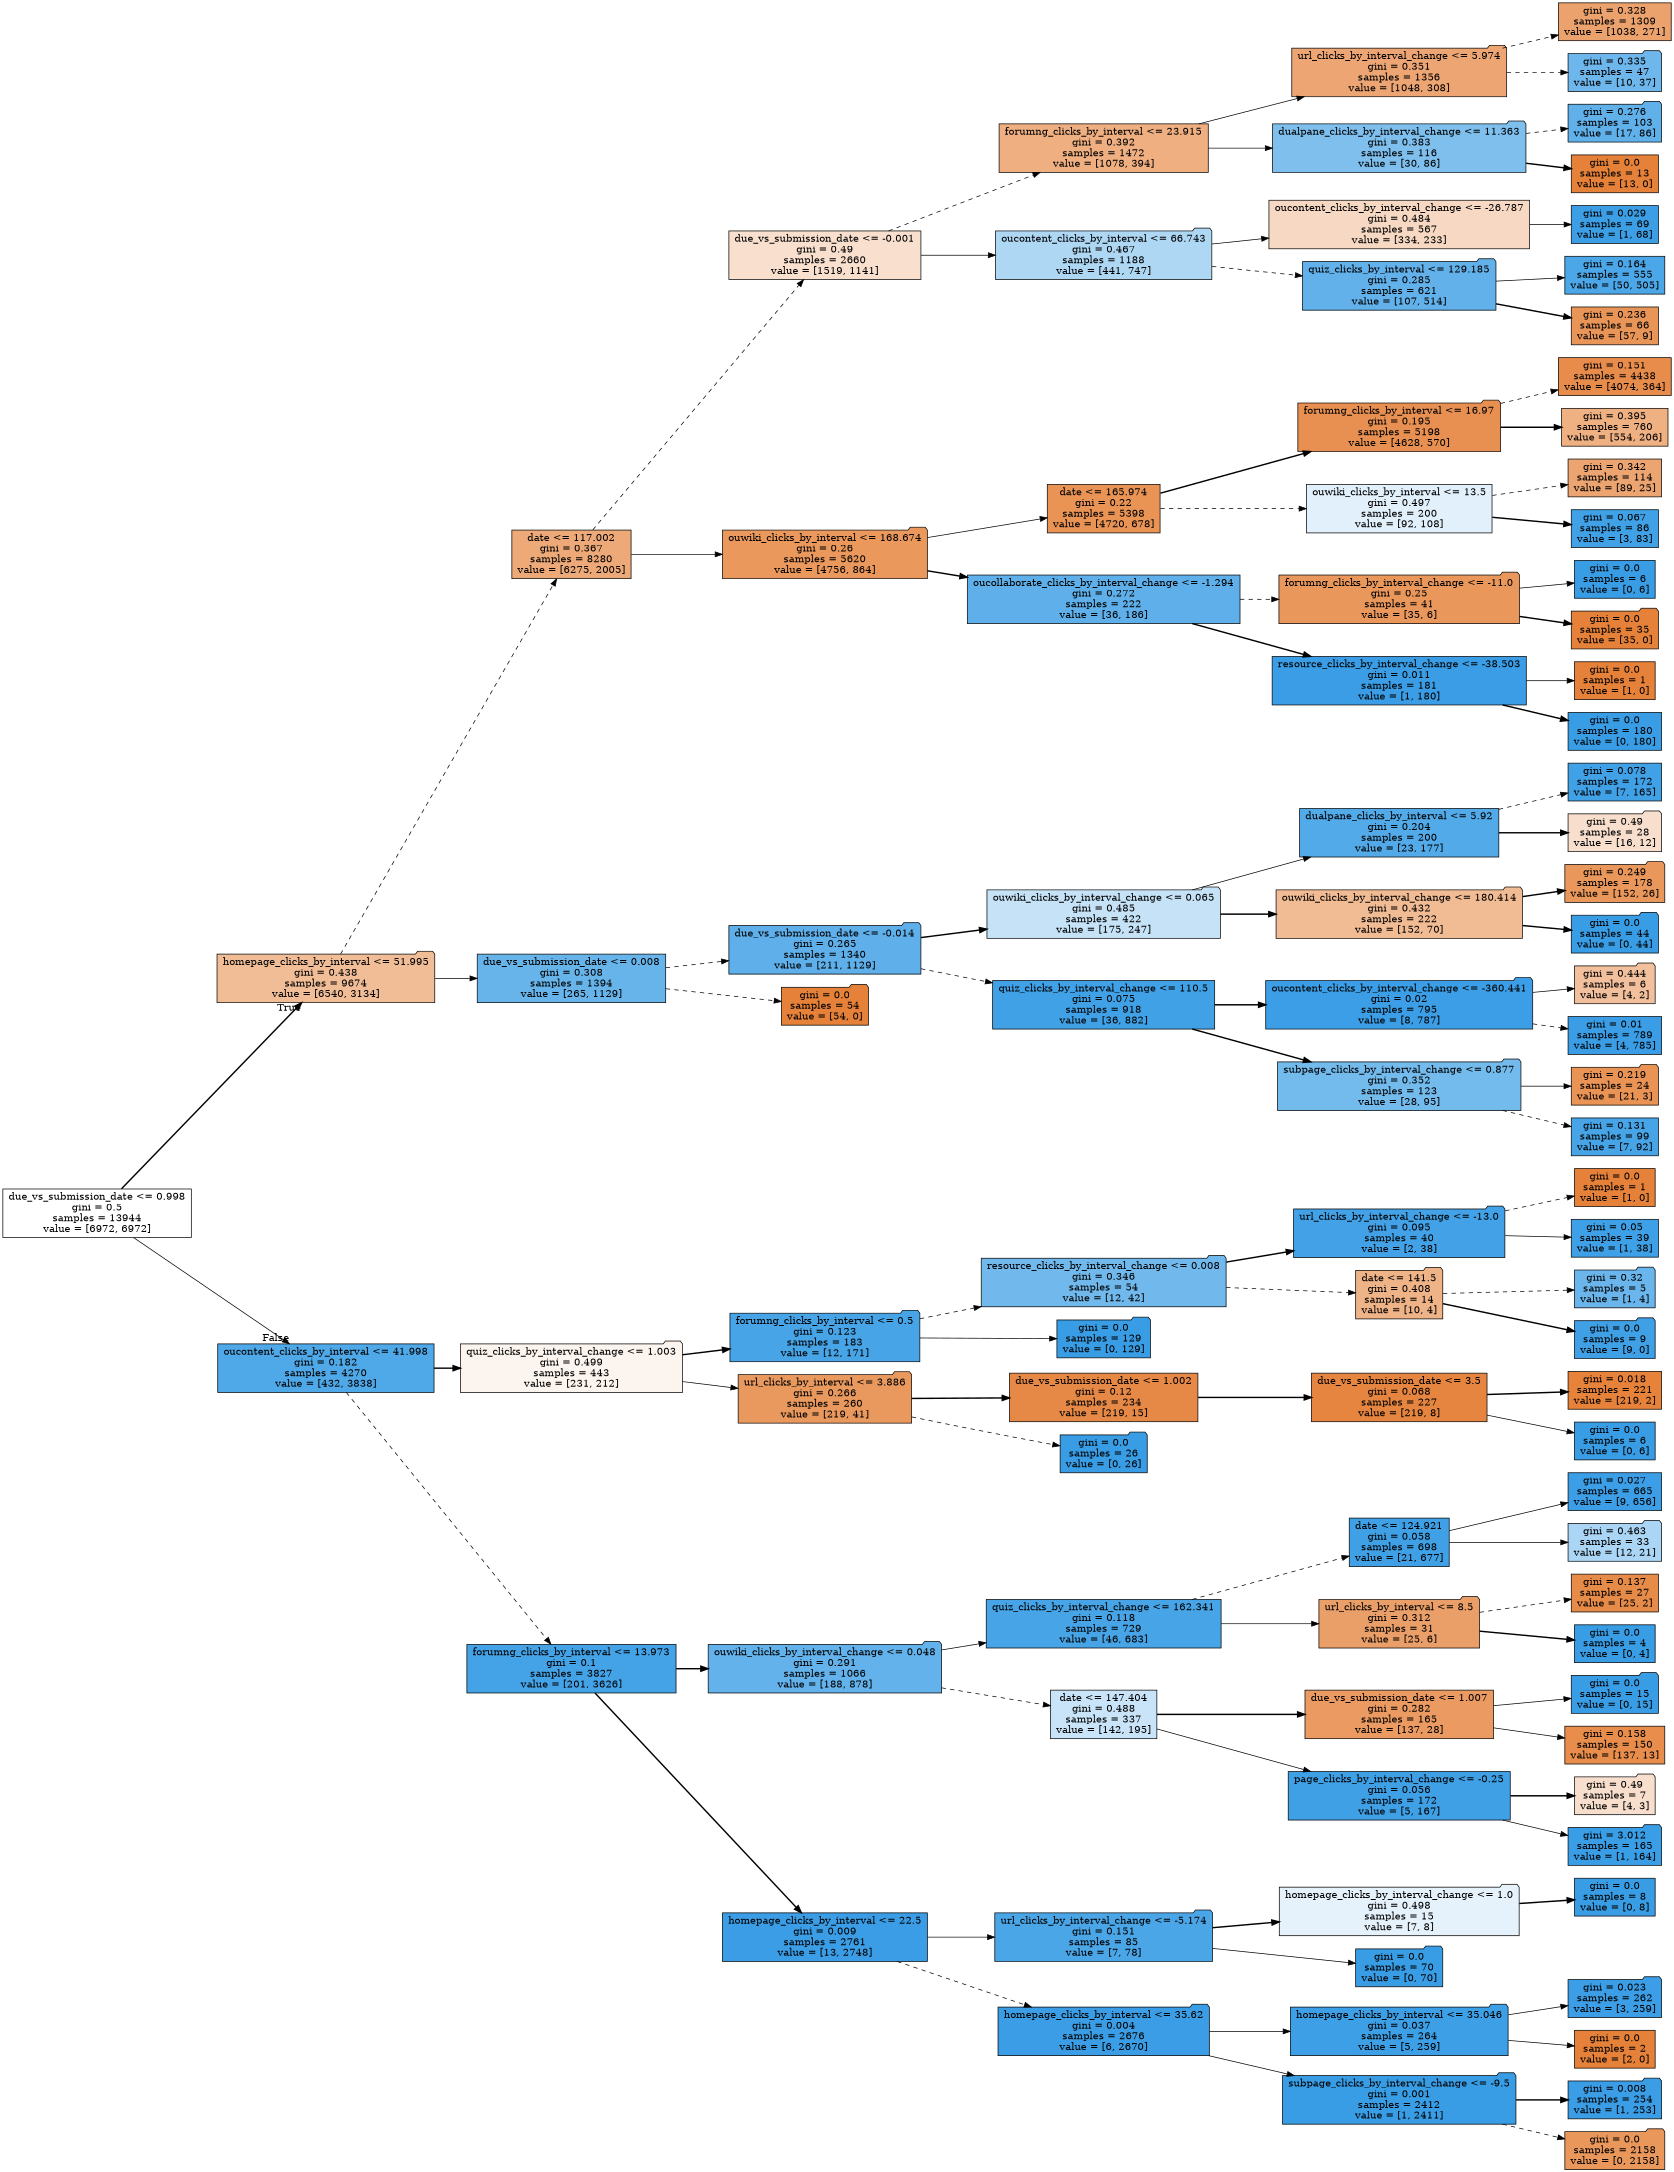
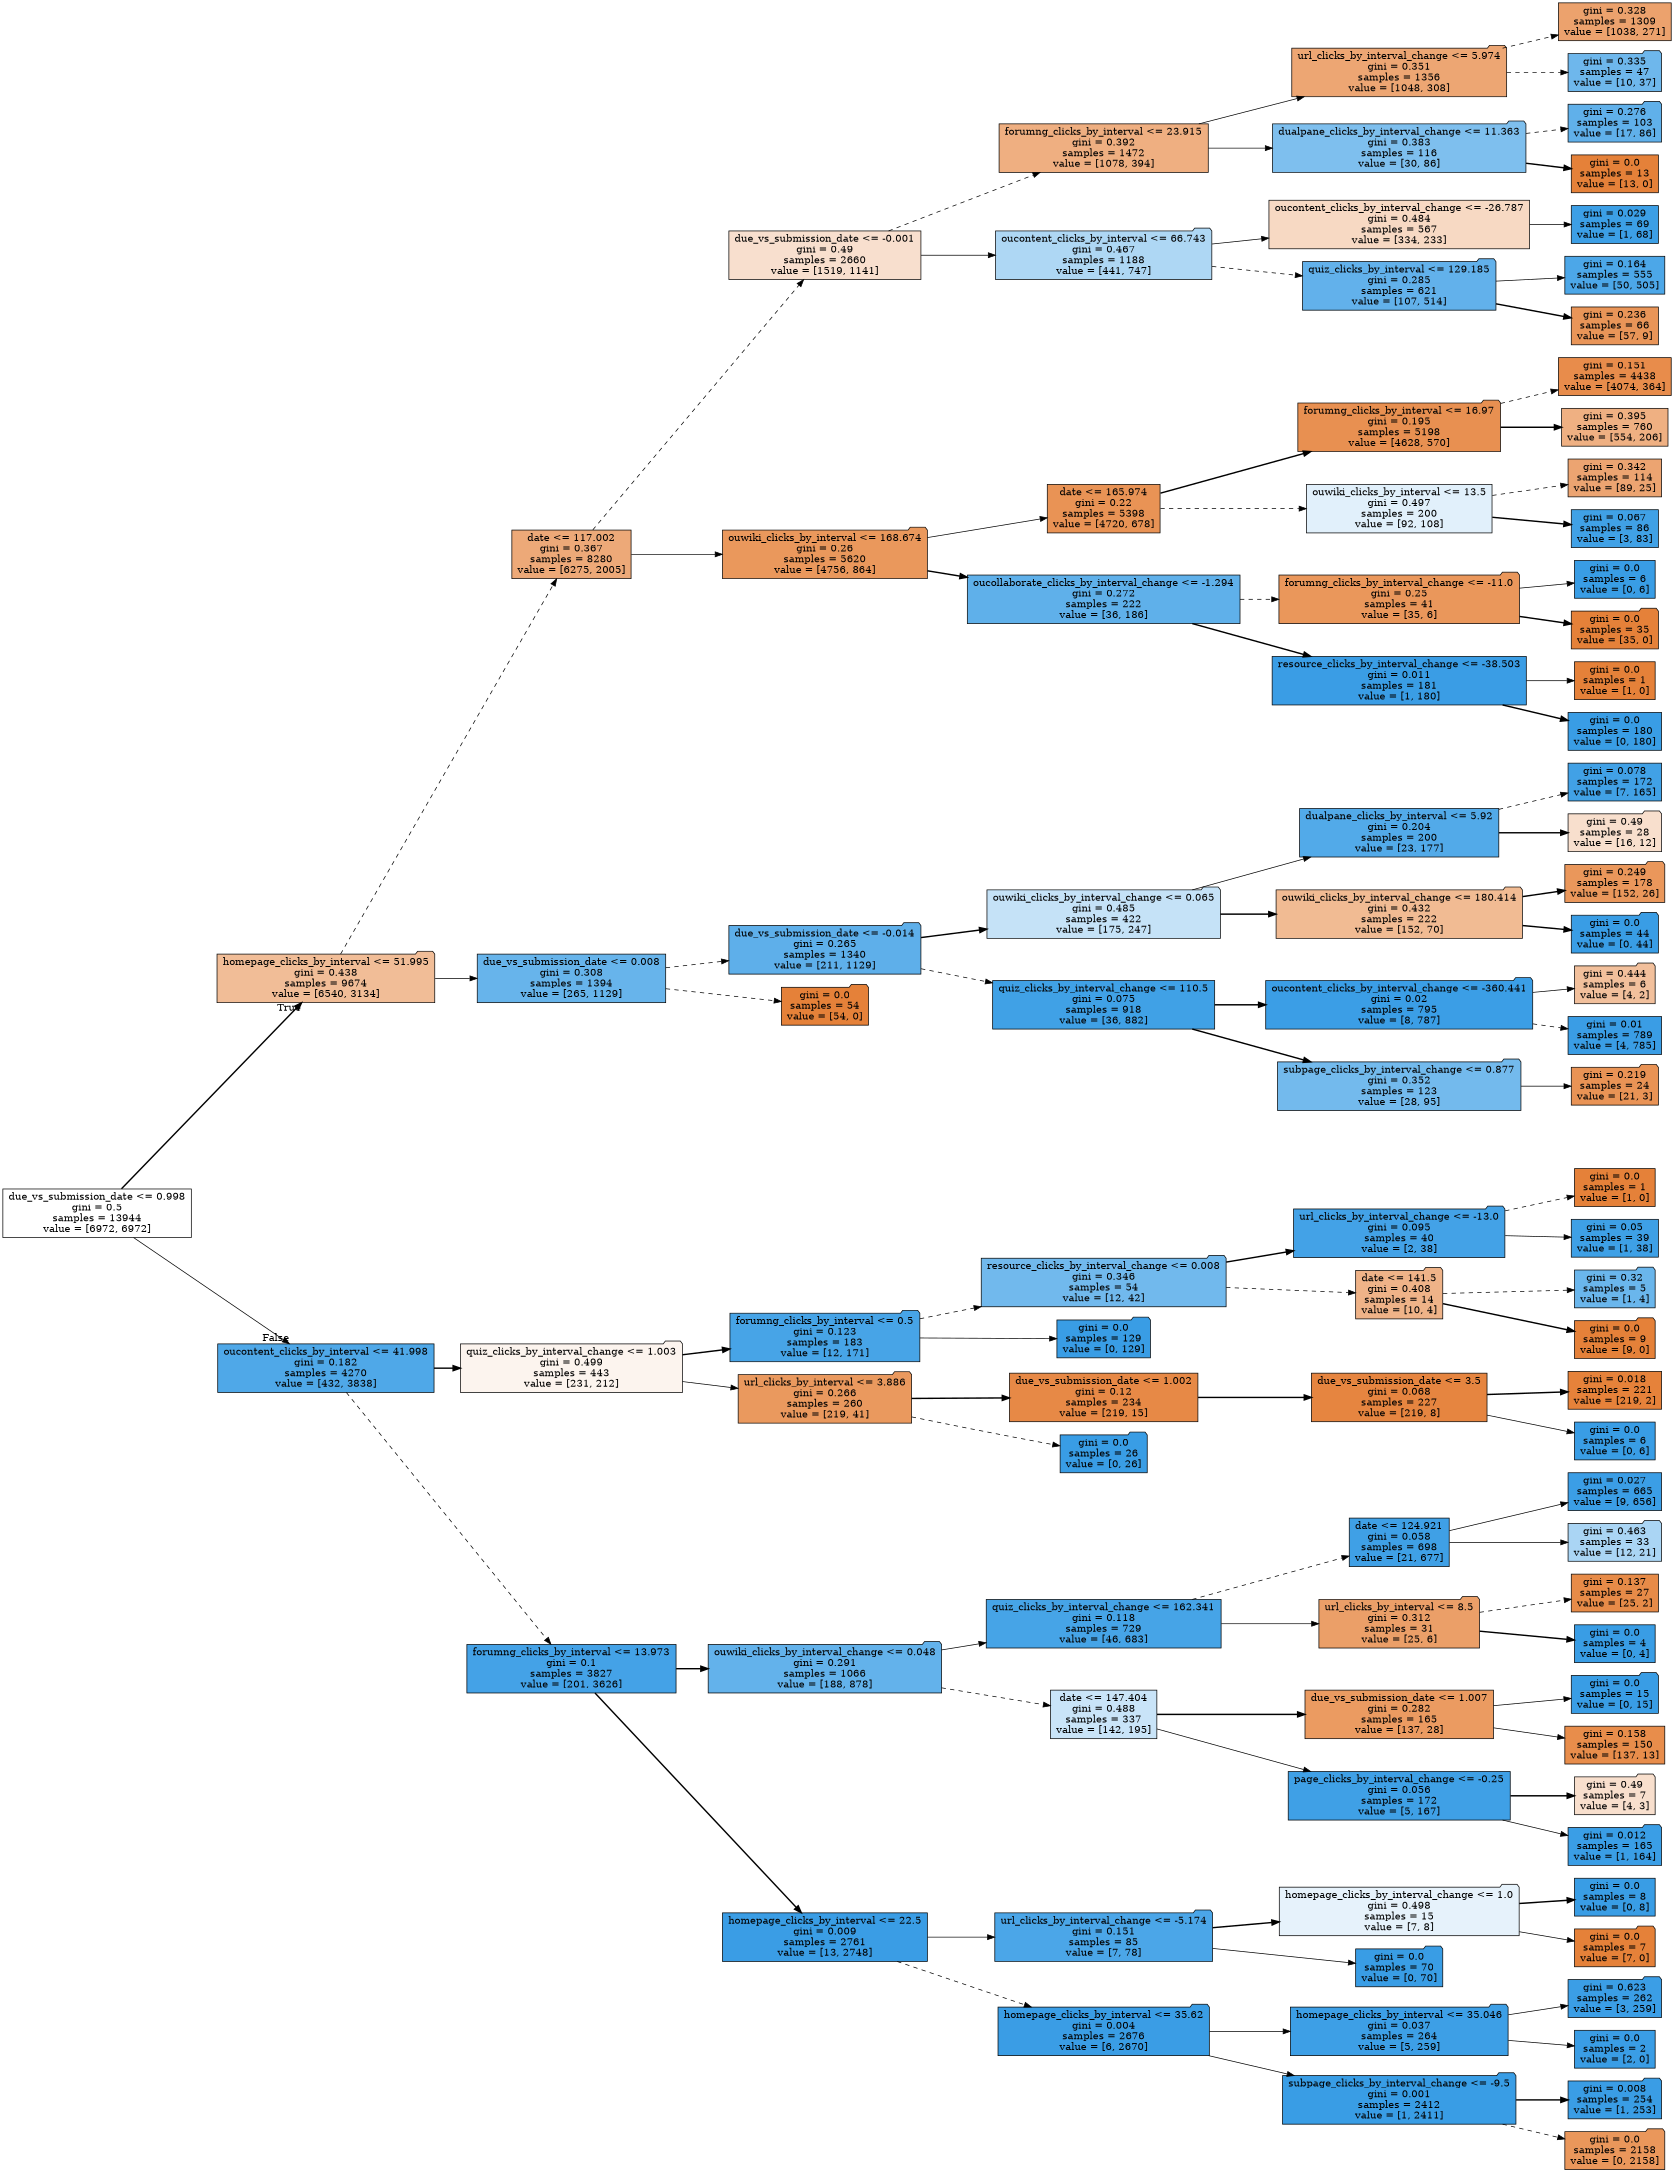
(1615, 1137) -> none
(1615, 1340) -> (1615, 1340)
(1615, 1846) -> (1615, 1846)
none -> (1615, 1948)
(1615, 1999) -> (1615, 1999)
(1615, 2049) -> (1615, 2049)
